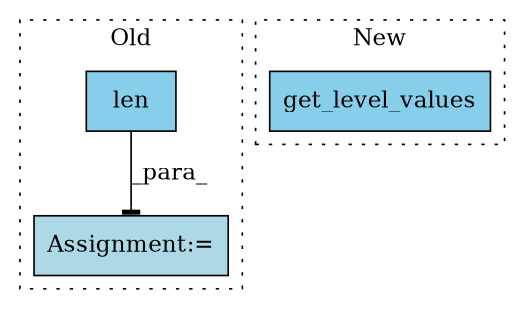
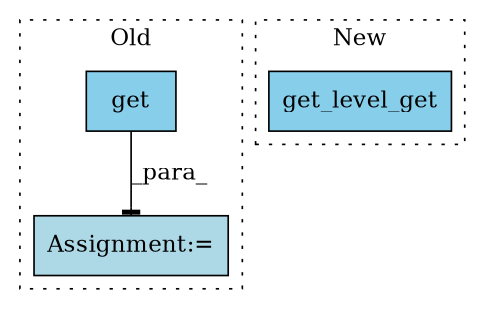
(131, 101) -> (131, 101)
(380, 101) -> (360, 101)
